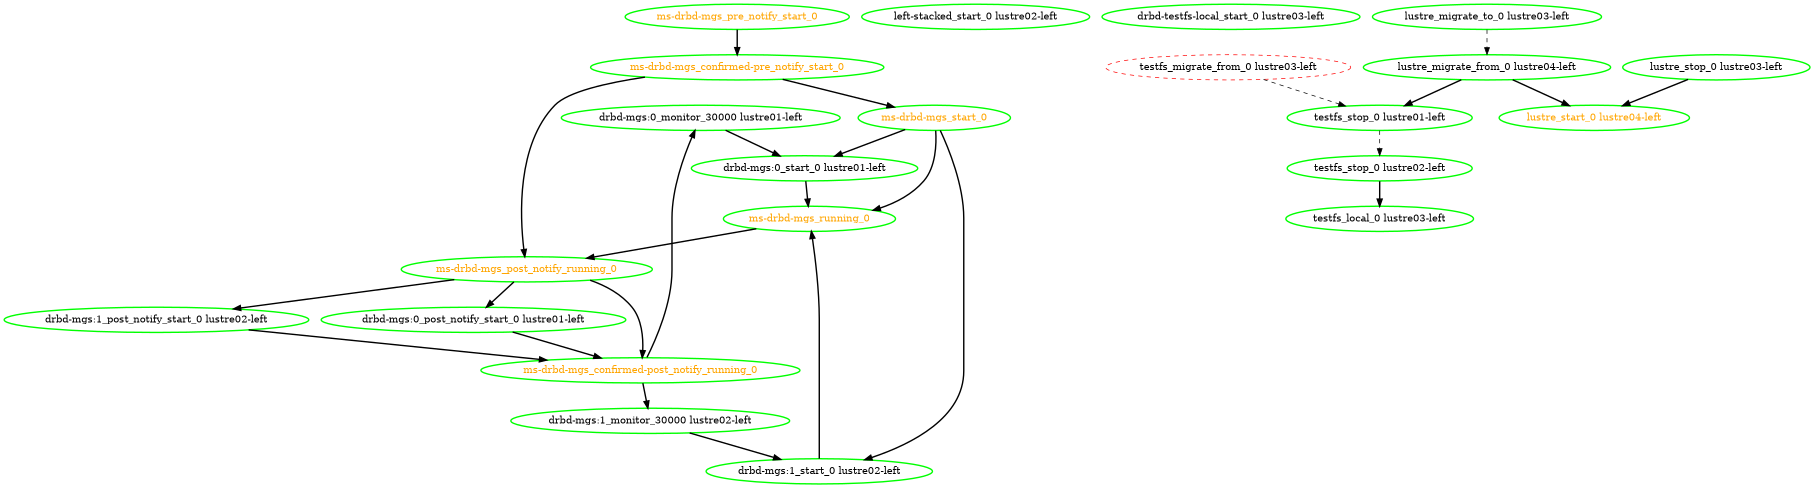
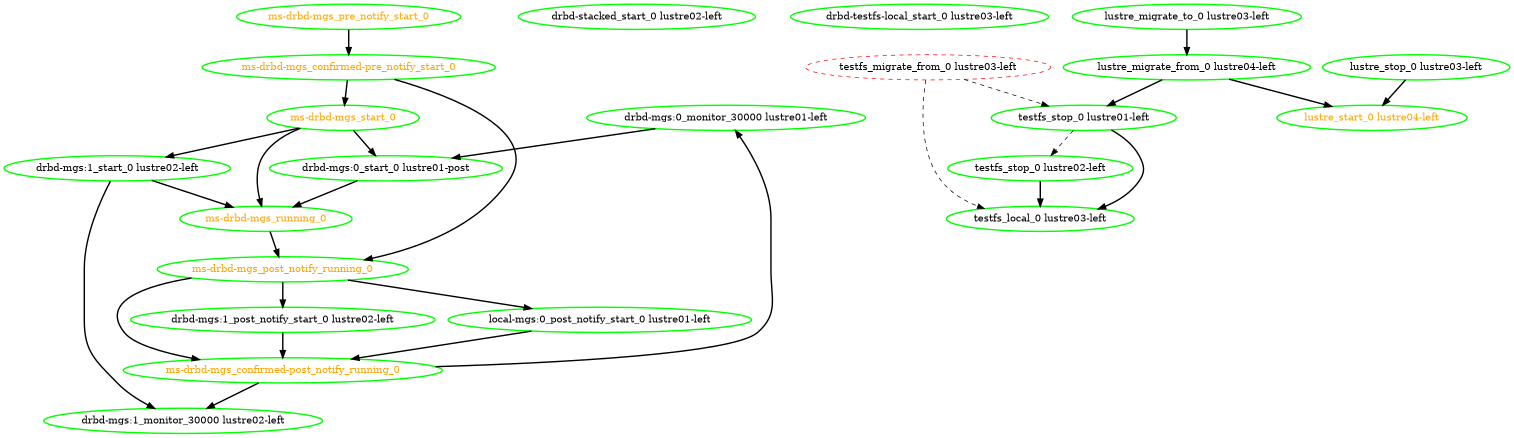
(976, 17) -> (637, 17)
(1487, 39) -> (1187, 39)
none -> (928, 154)
(805, 168) -> (386, 168)
none -> (1143, 171)
(473, 320) -> (600, 320)
(732, 445) -> (84, 304)
